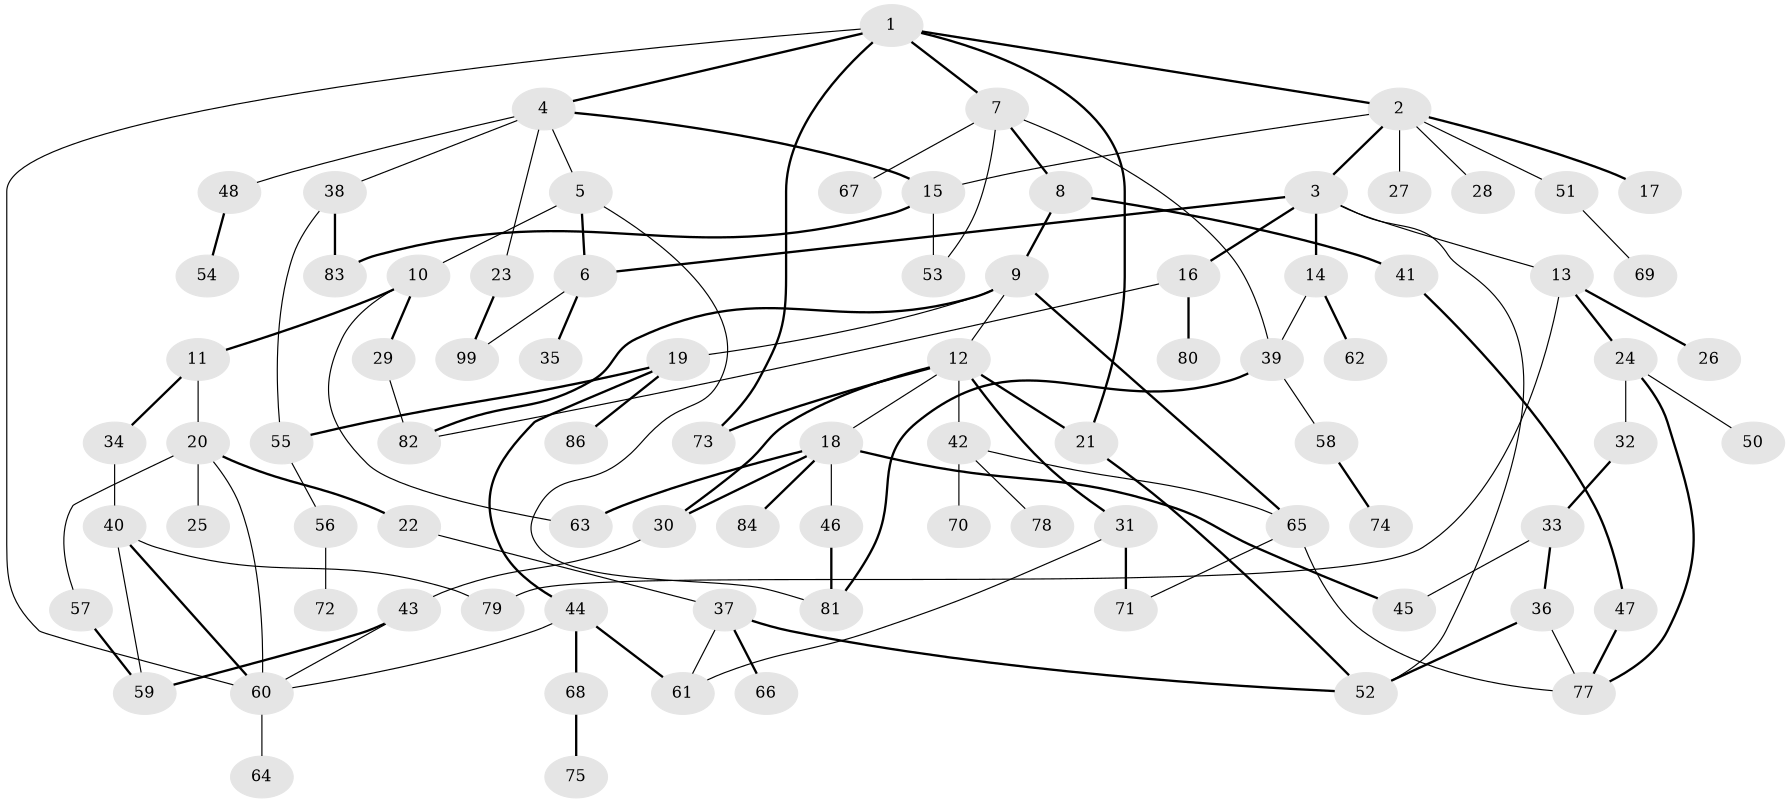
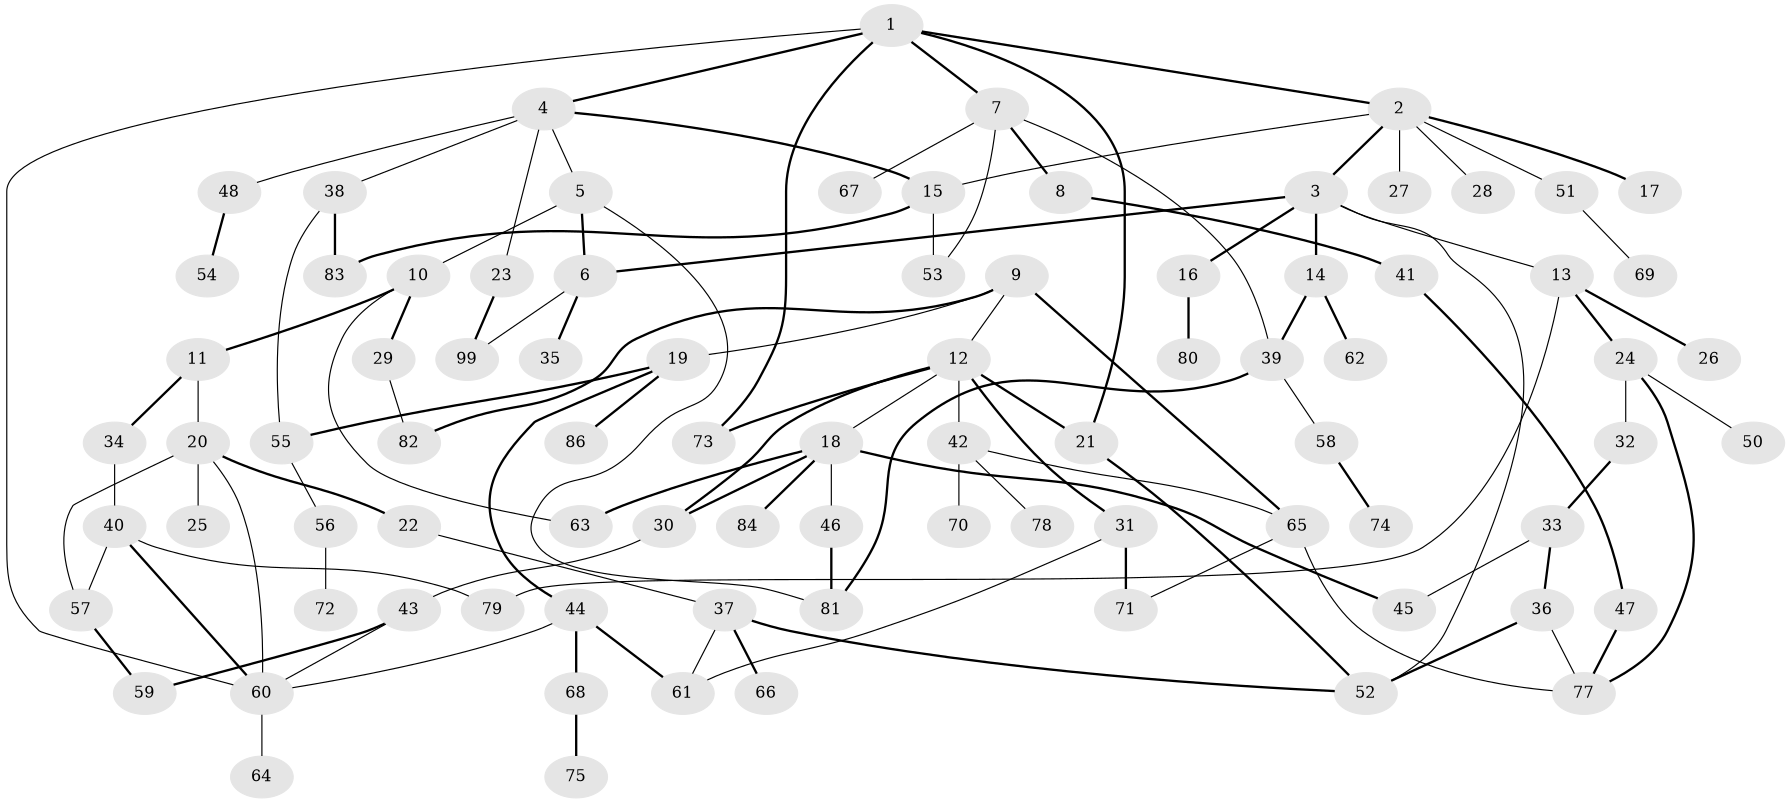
(1039, 234) -> none
(1294, 318) -> (1294, 318)
(800, 364) -> none
(130, 610) -> (98, 568)
